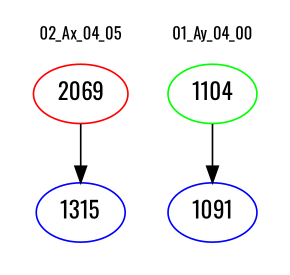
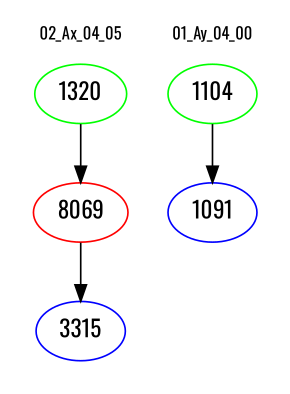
none -> (81, 94)
(81, 94) -> (81, 212)
(81, 212) -> (81, 331)
